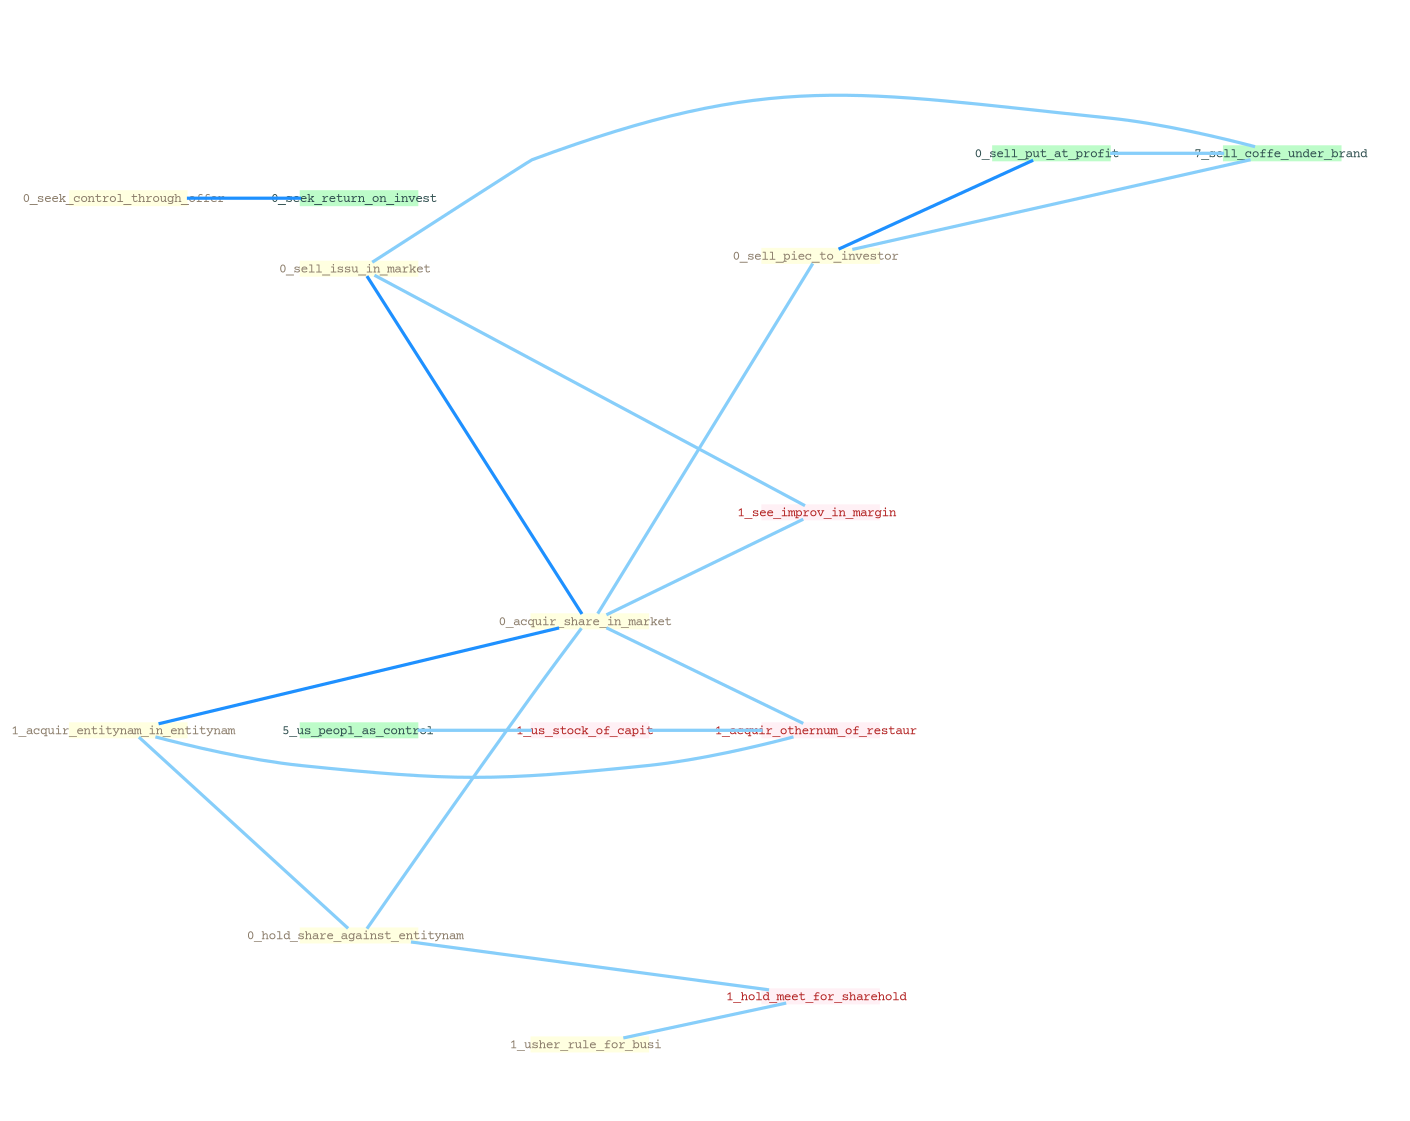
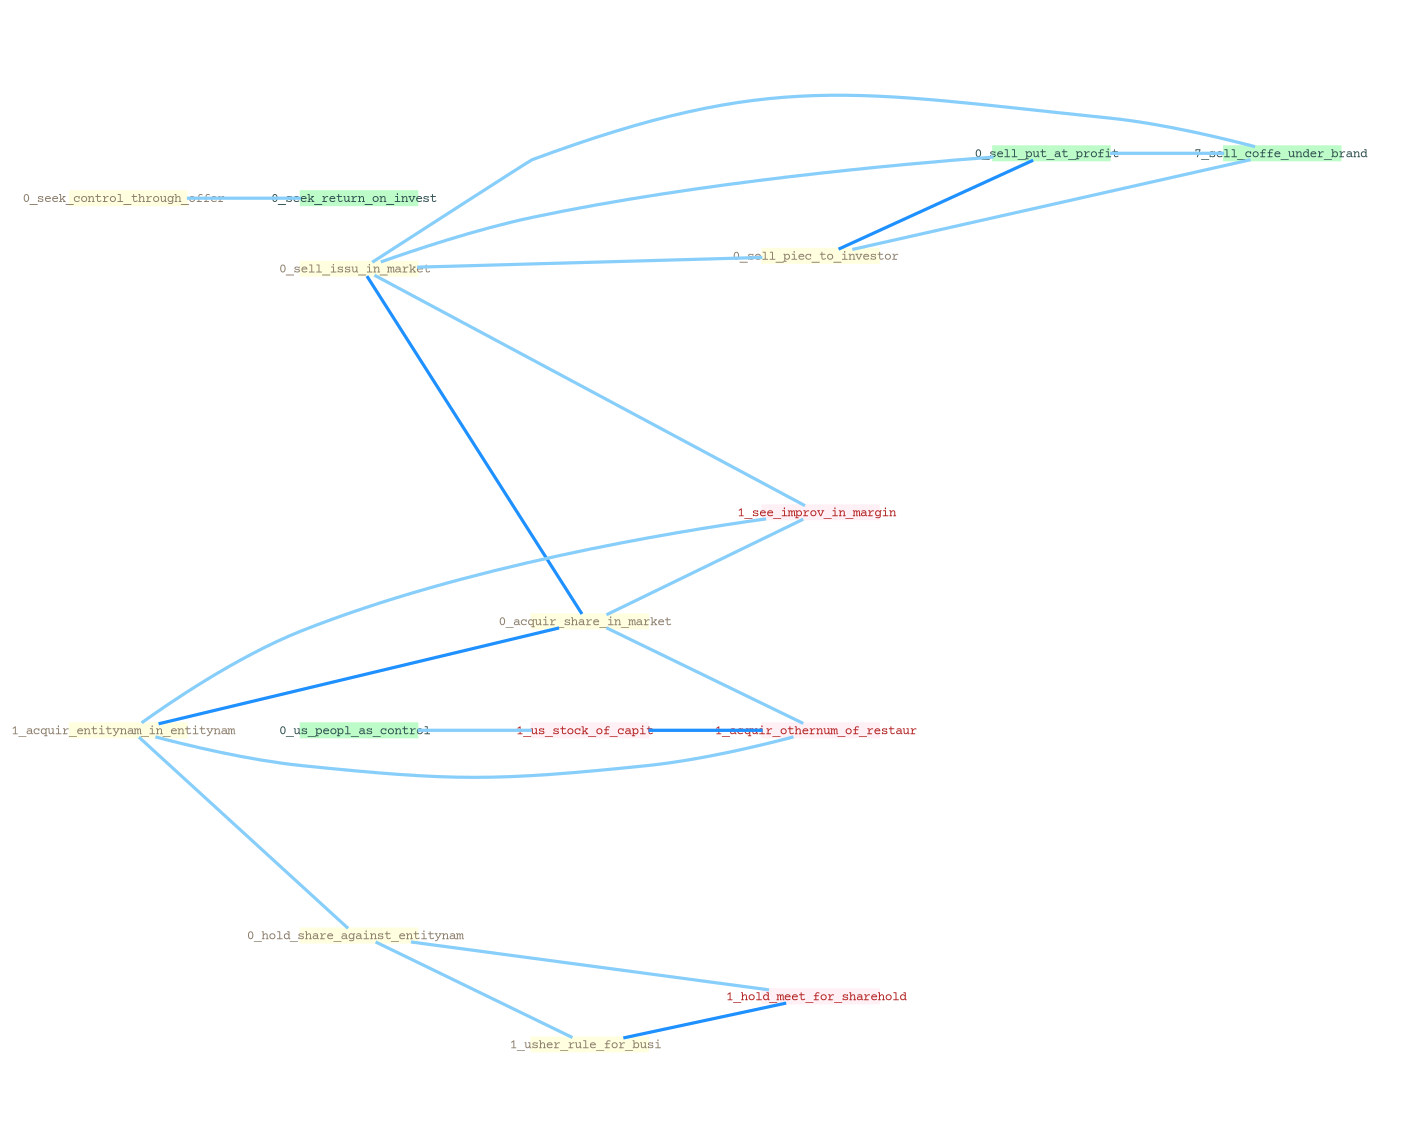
none -> (684, 191)
(244, 198) -> (244, 198)
(711, 430) -> (590, 262)
none -> (441, 585)
(359, 730) -> (359, 730)
(706, 730) -> (706, 730)
(457, 800) -> (474, 990)
(705, 1020) -> (705, 1020)
